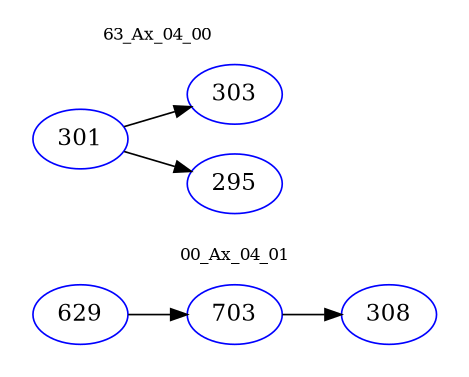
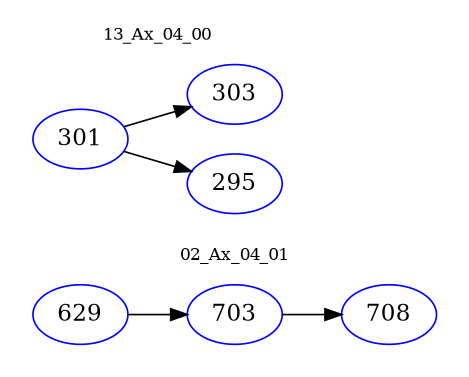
(158, 36) -> (158, 36)
(235, 256) -> (235, 256)
(389, 315) -> (389, 315)
